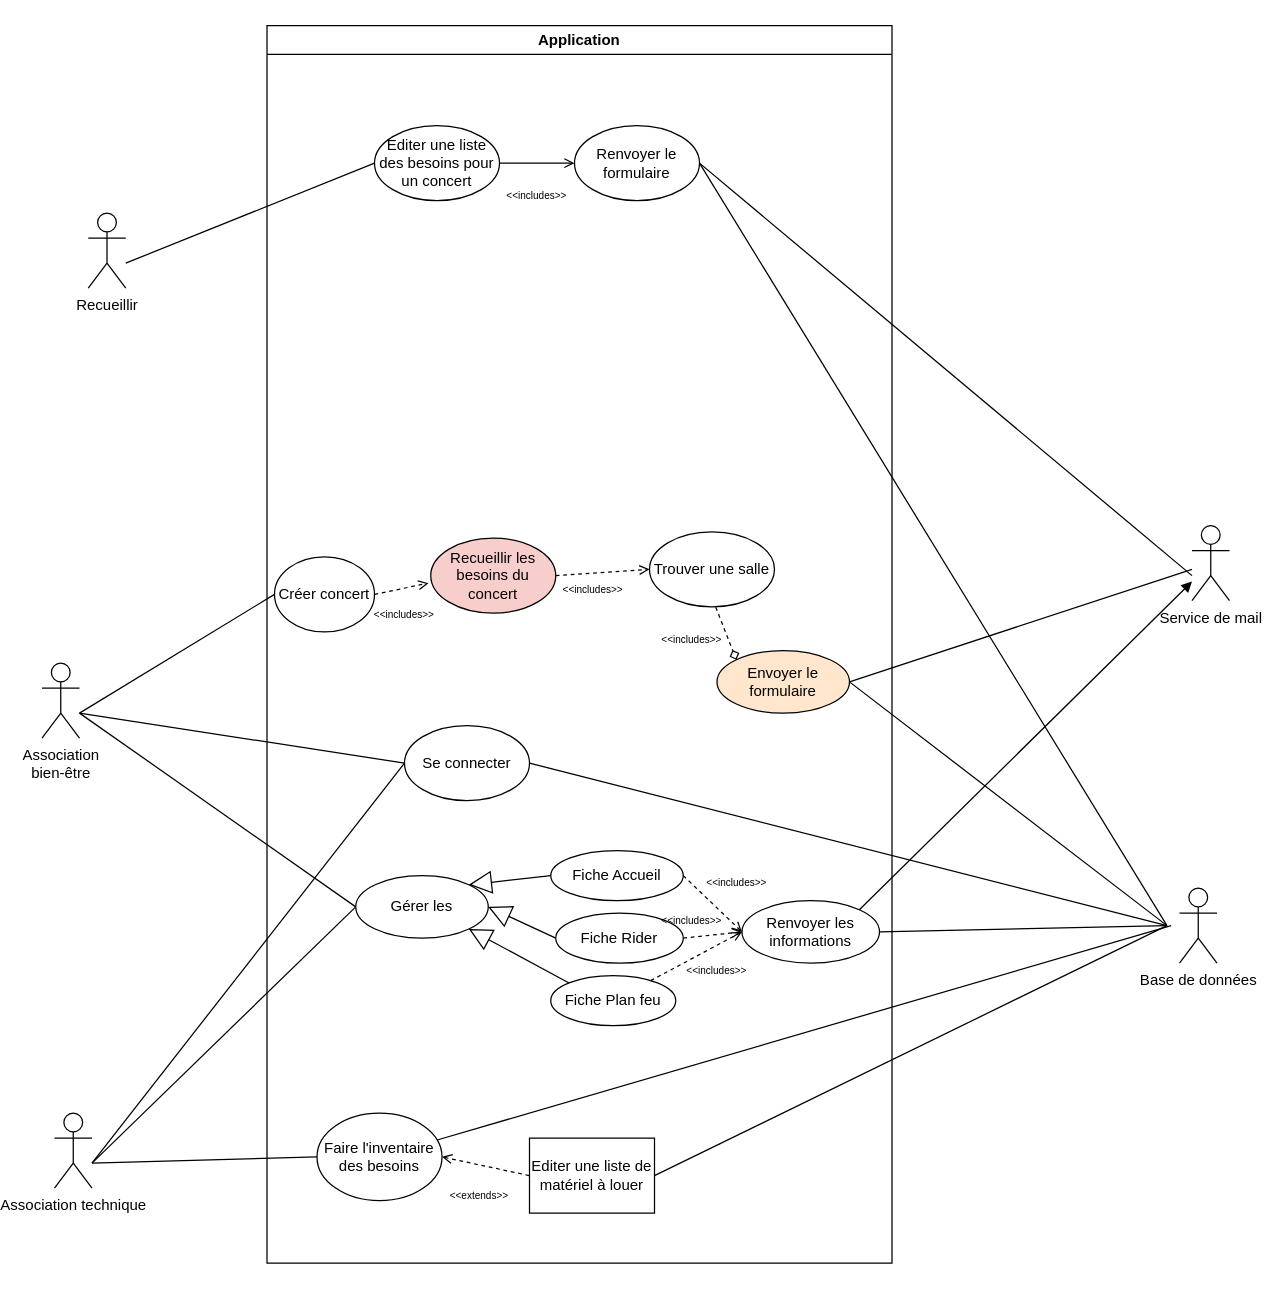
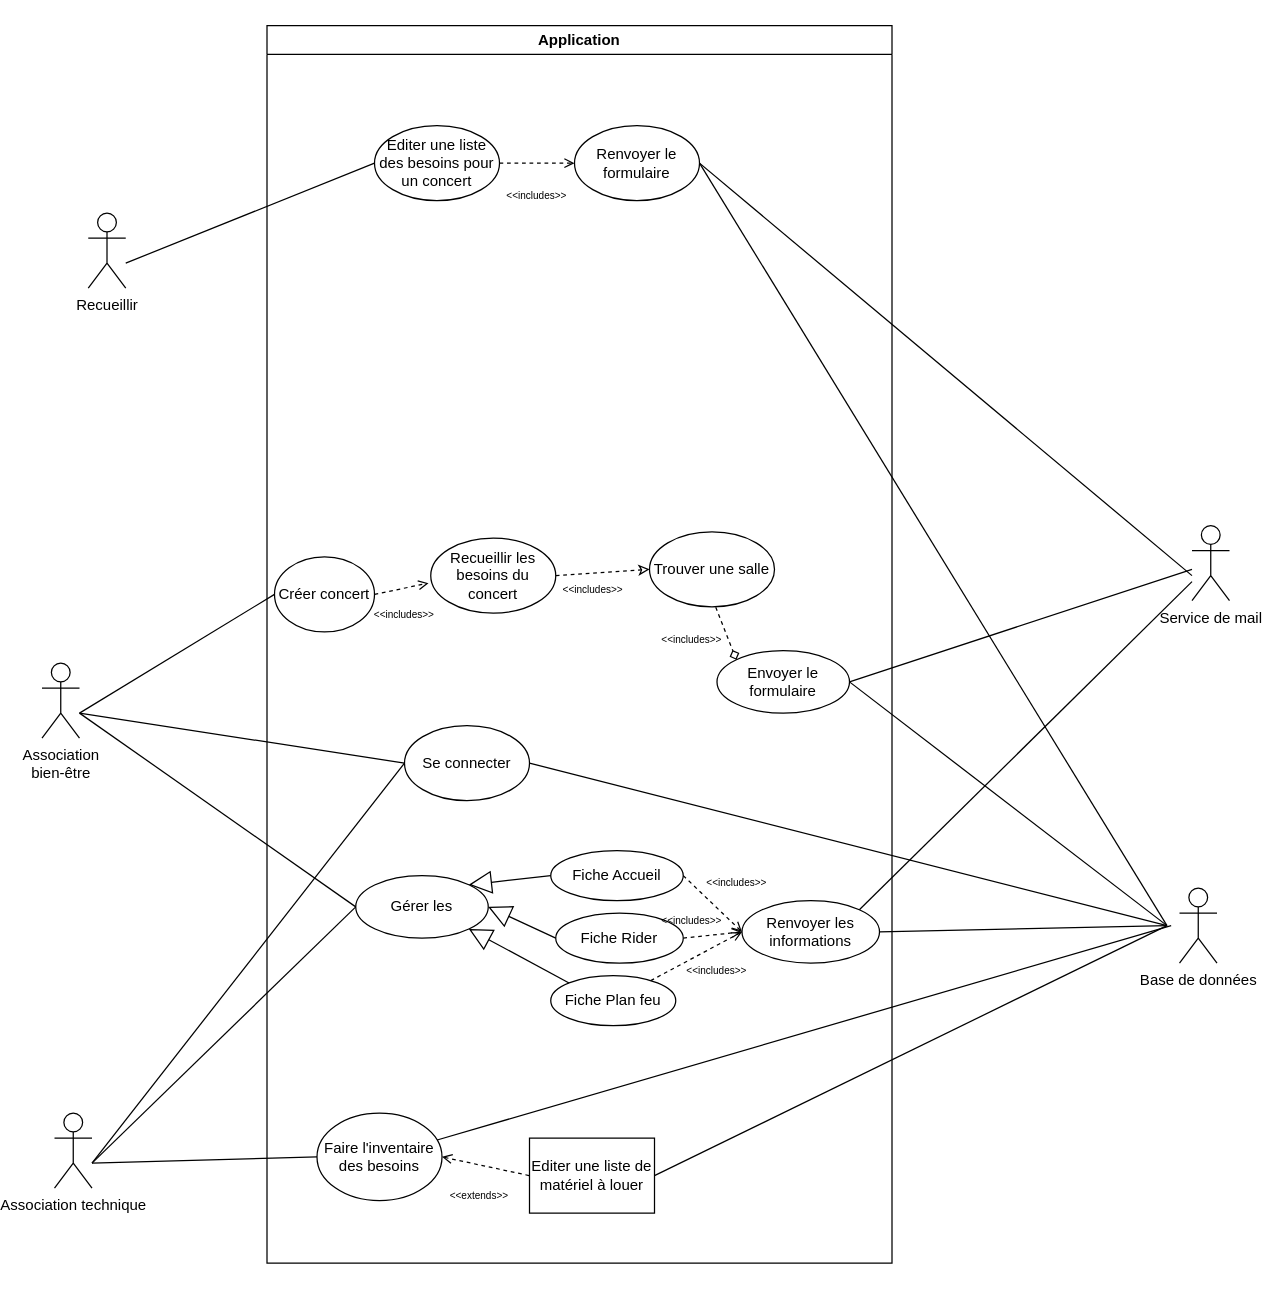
(534, 163) -> (534, 163)
(640, 570) -> (639, 570)
(493, 576) -> (493, 576)
(1183, 590) -> (1187, 587)
(783, 682) -> (783, 682)
